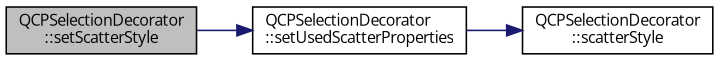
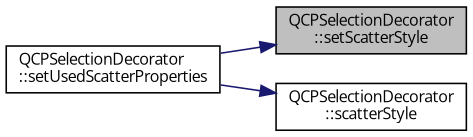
(217, 30) -> (240, 50)
